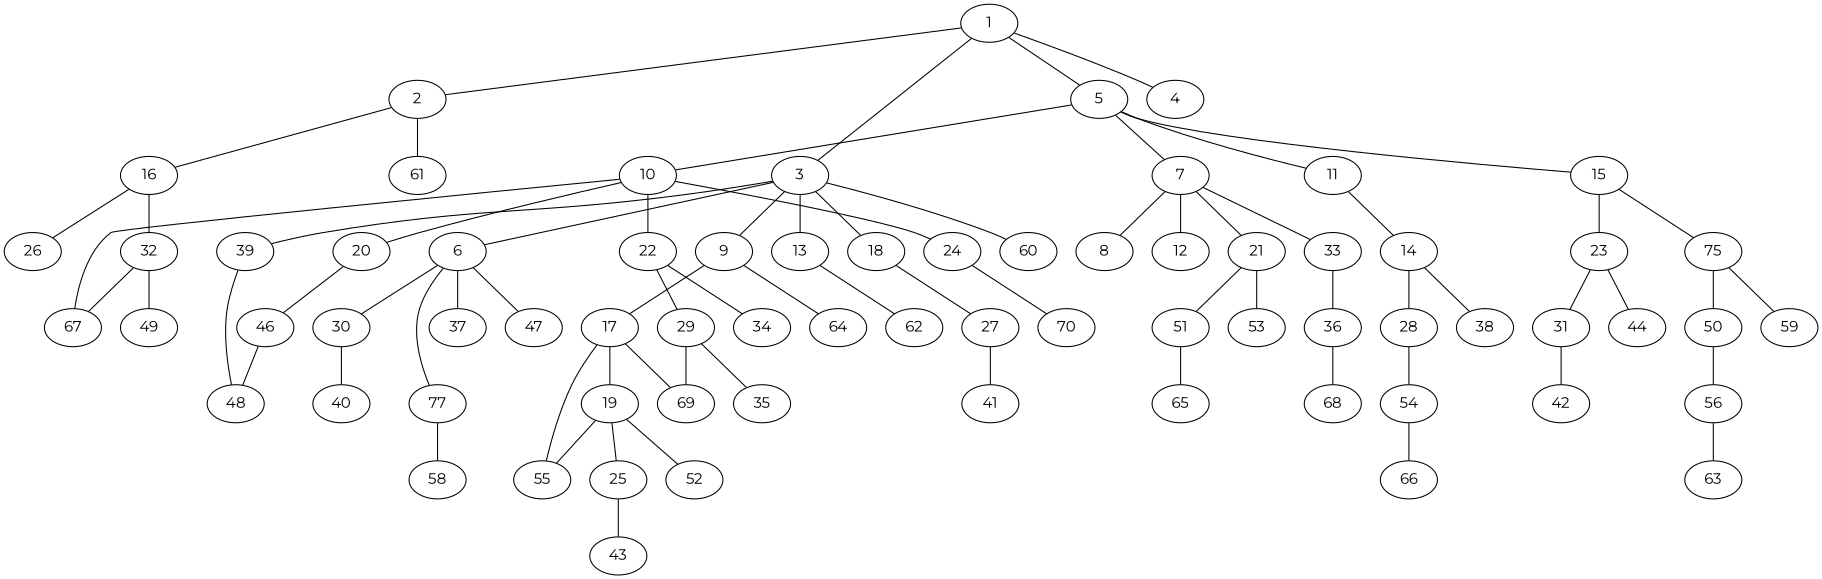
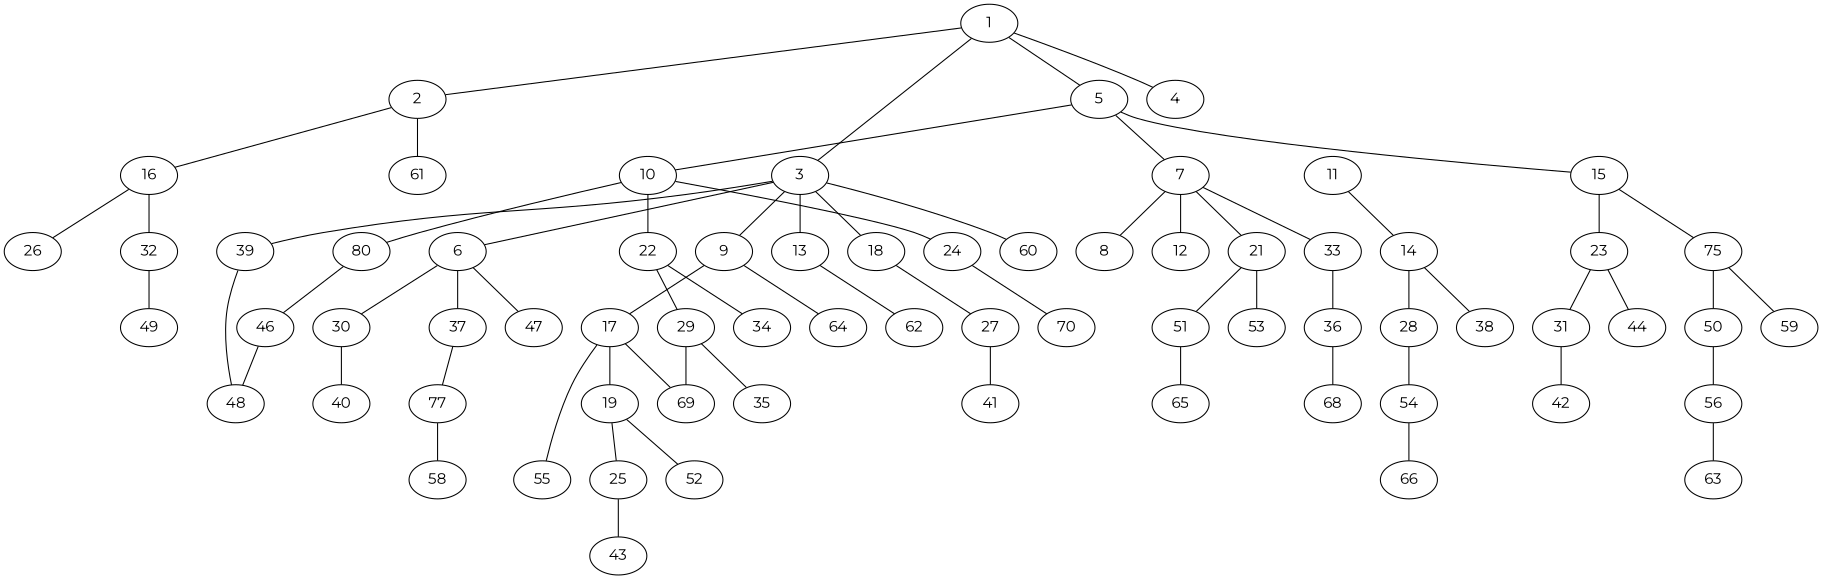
(1213, 143) -> none
(361, 252) -> (361, 252)
(417, 324) -> (448, 366)
(73, 328) -> none
(576, 442) -> none
